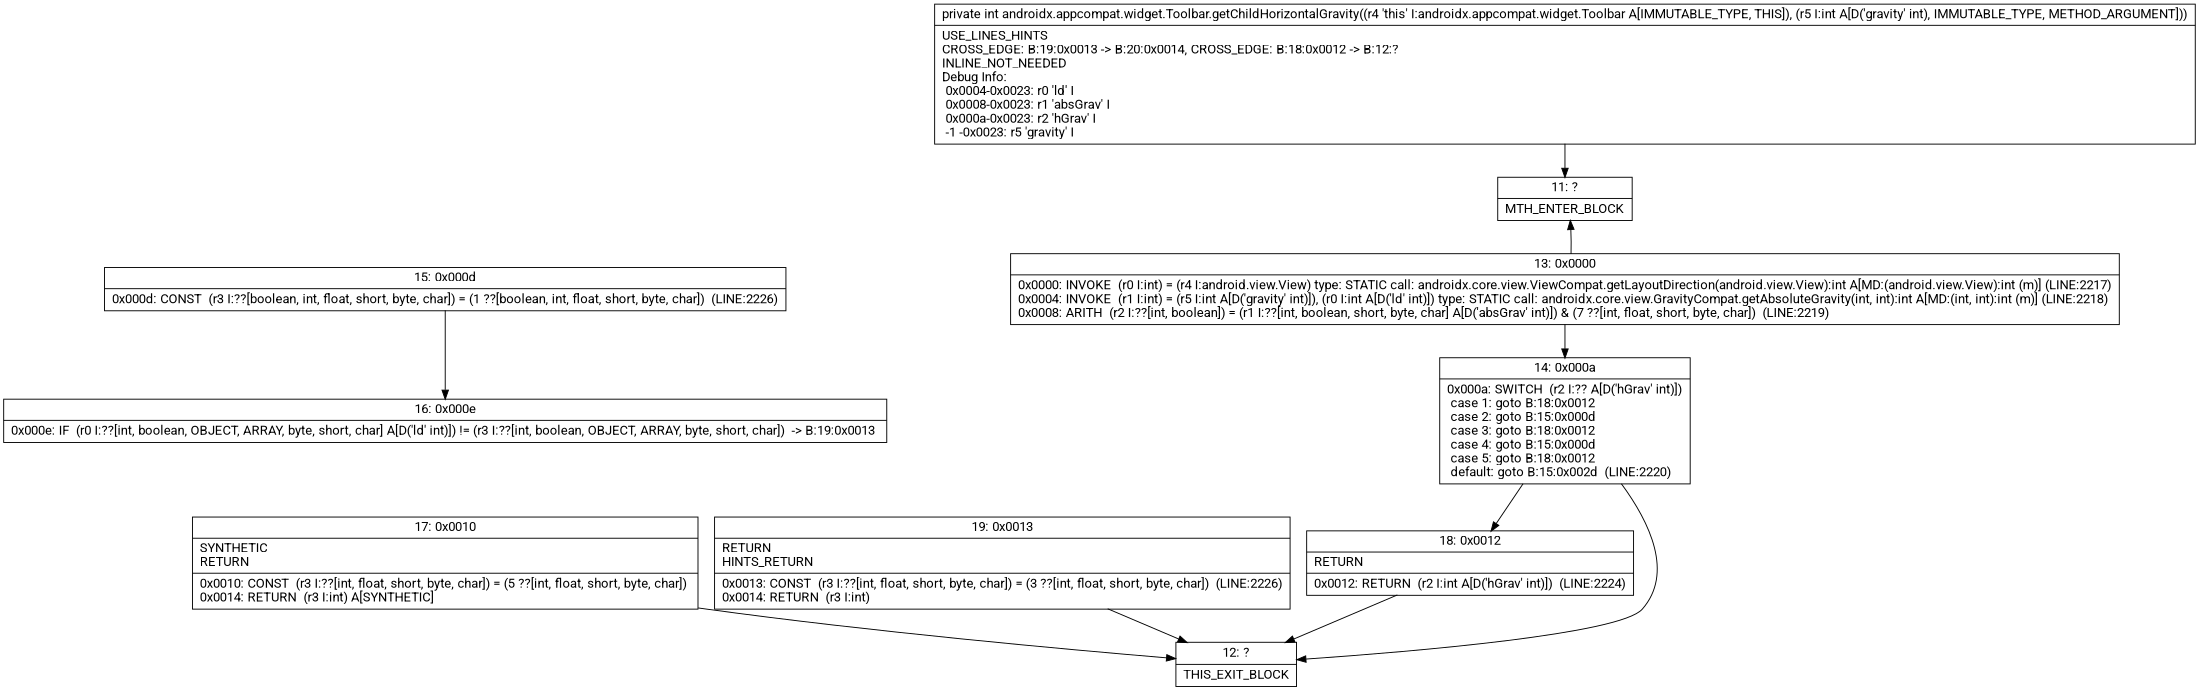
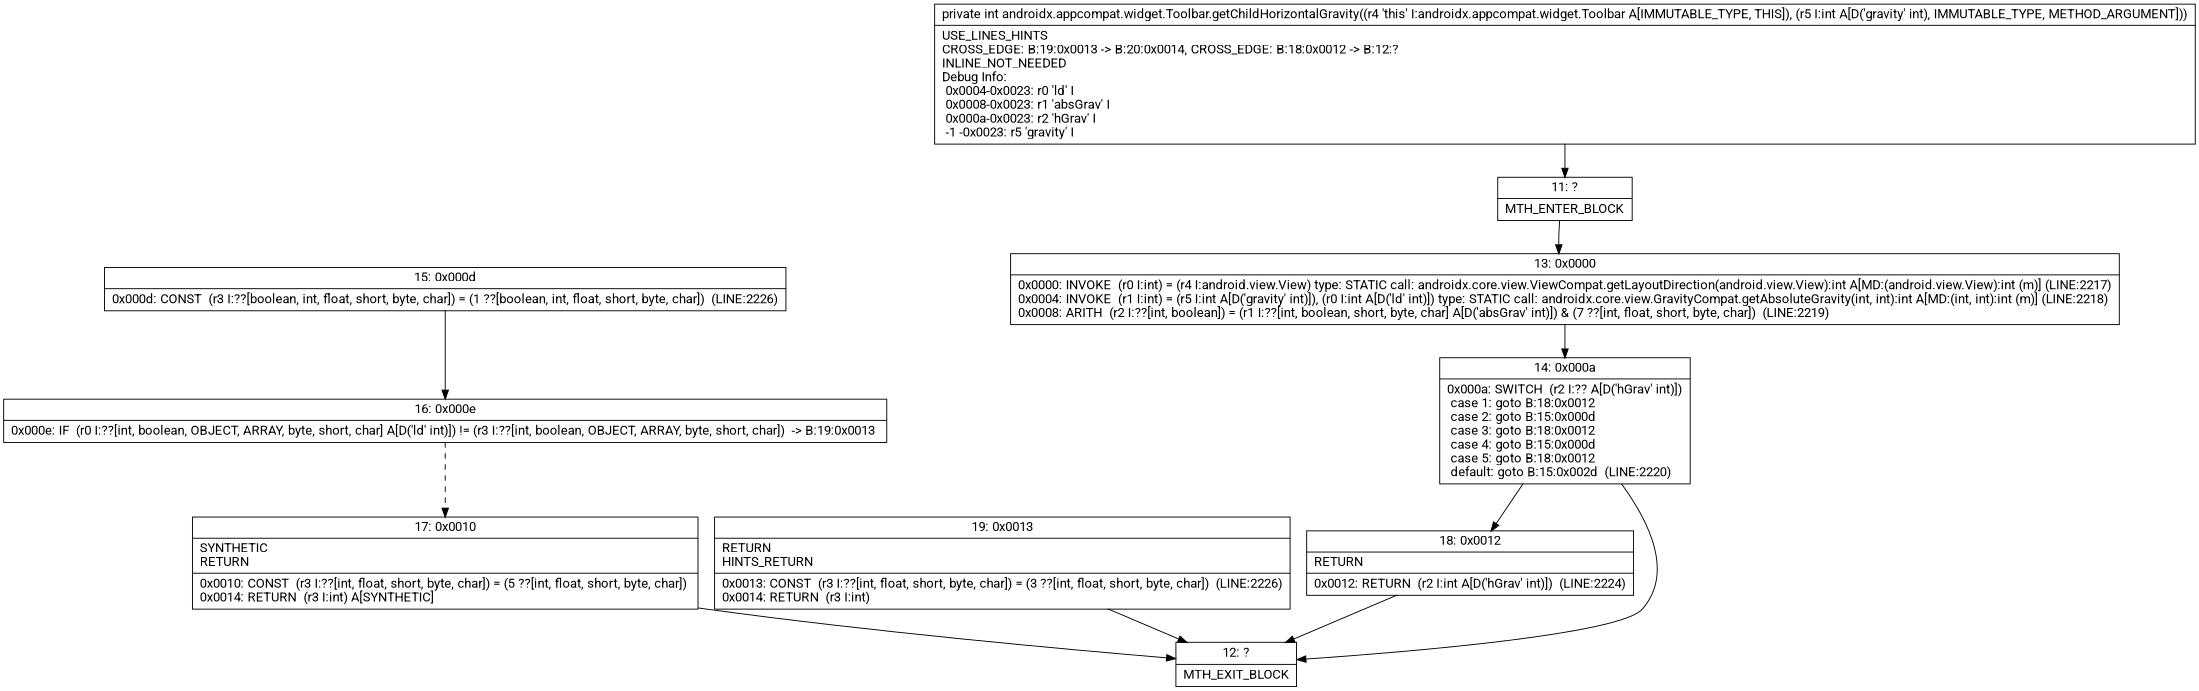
(1571, 242) -> (1559, 232)
none -> (445, 475)
(1236, 675) -> (1236, 675)
